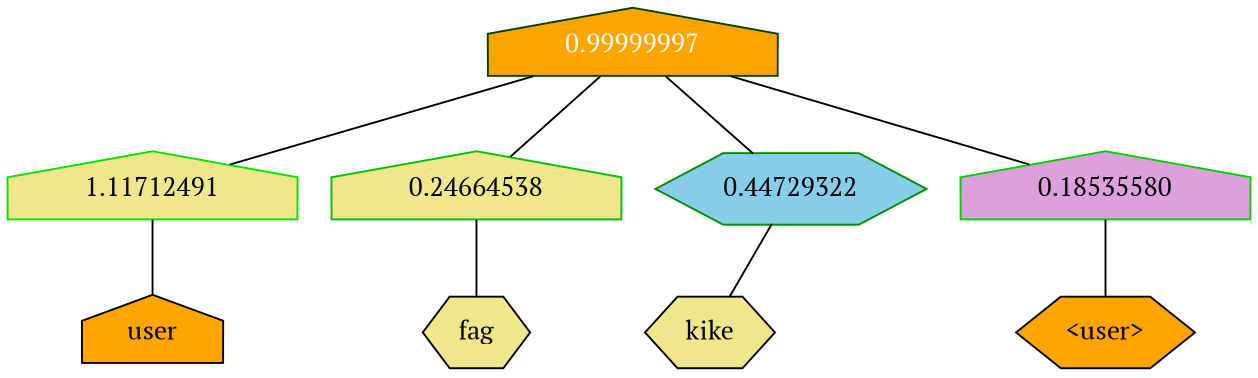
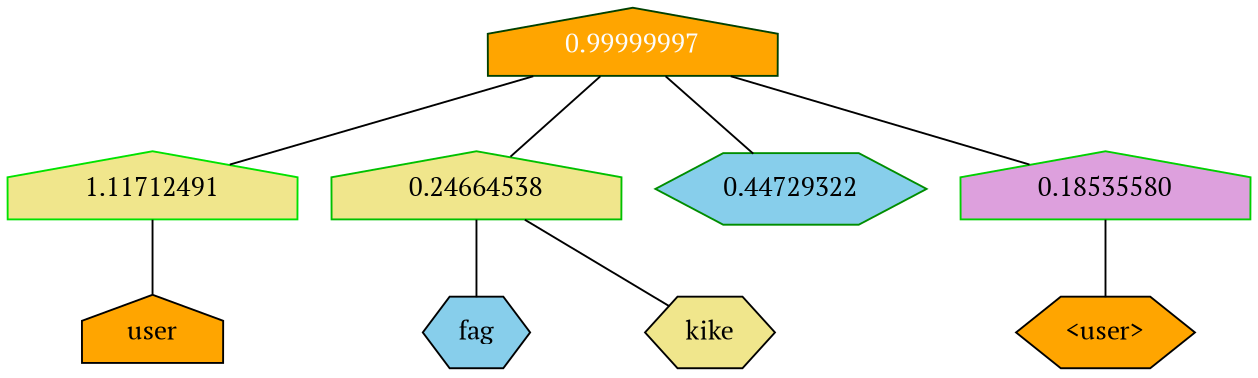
(751, 261) -> (597, 263)
(476, 332) -> (476, 332)
